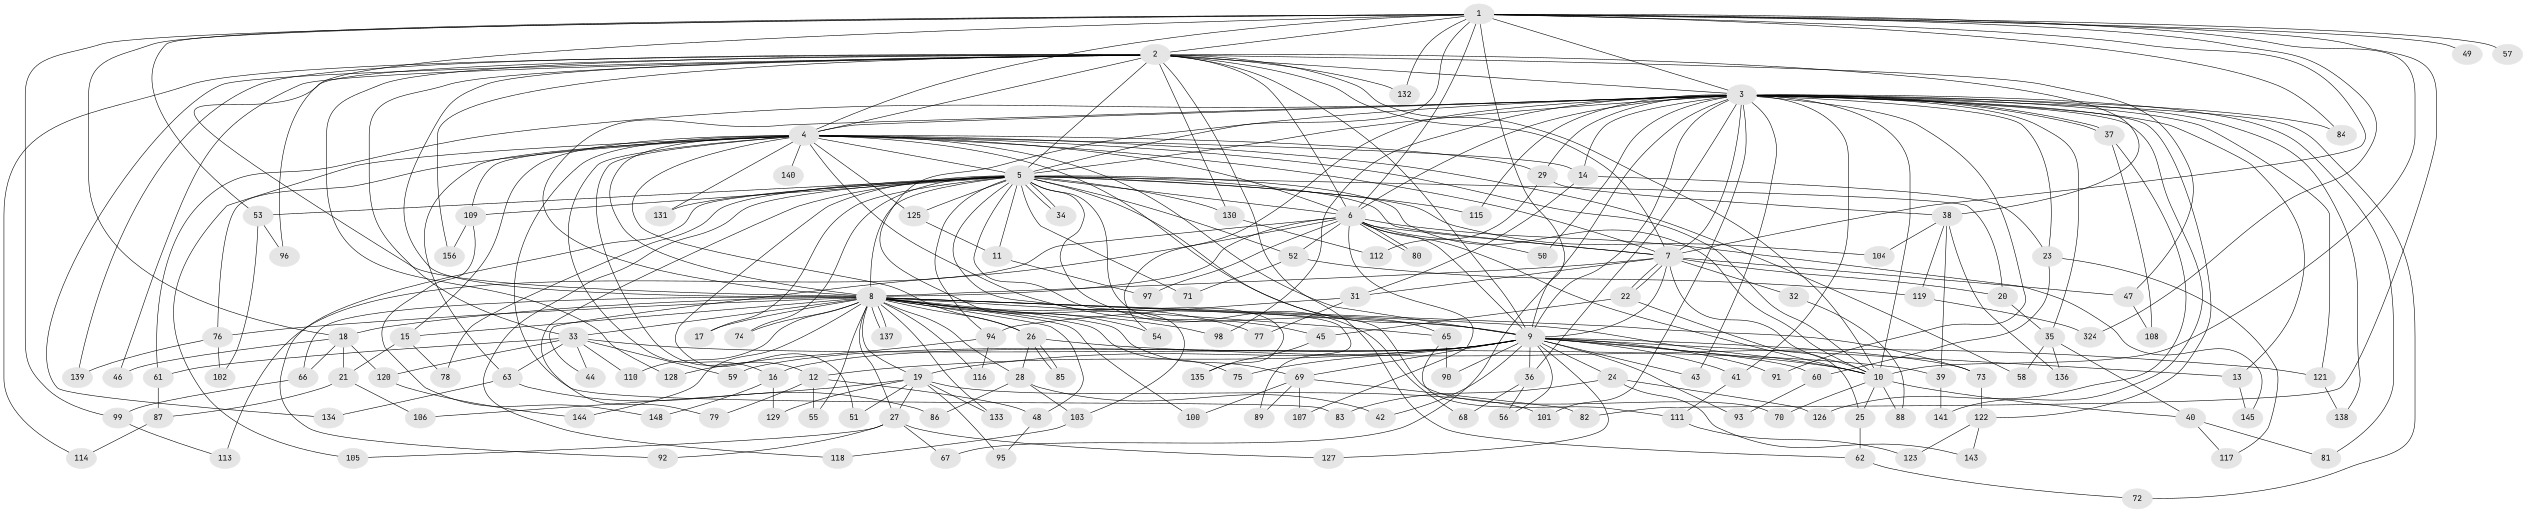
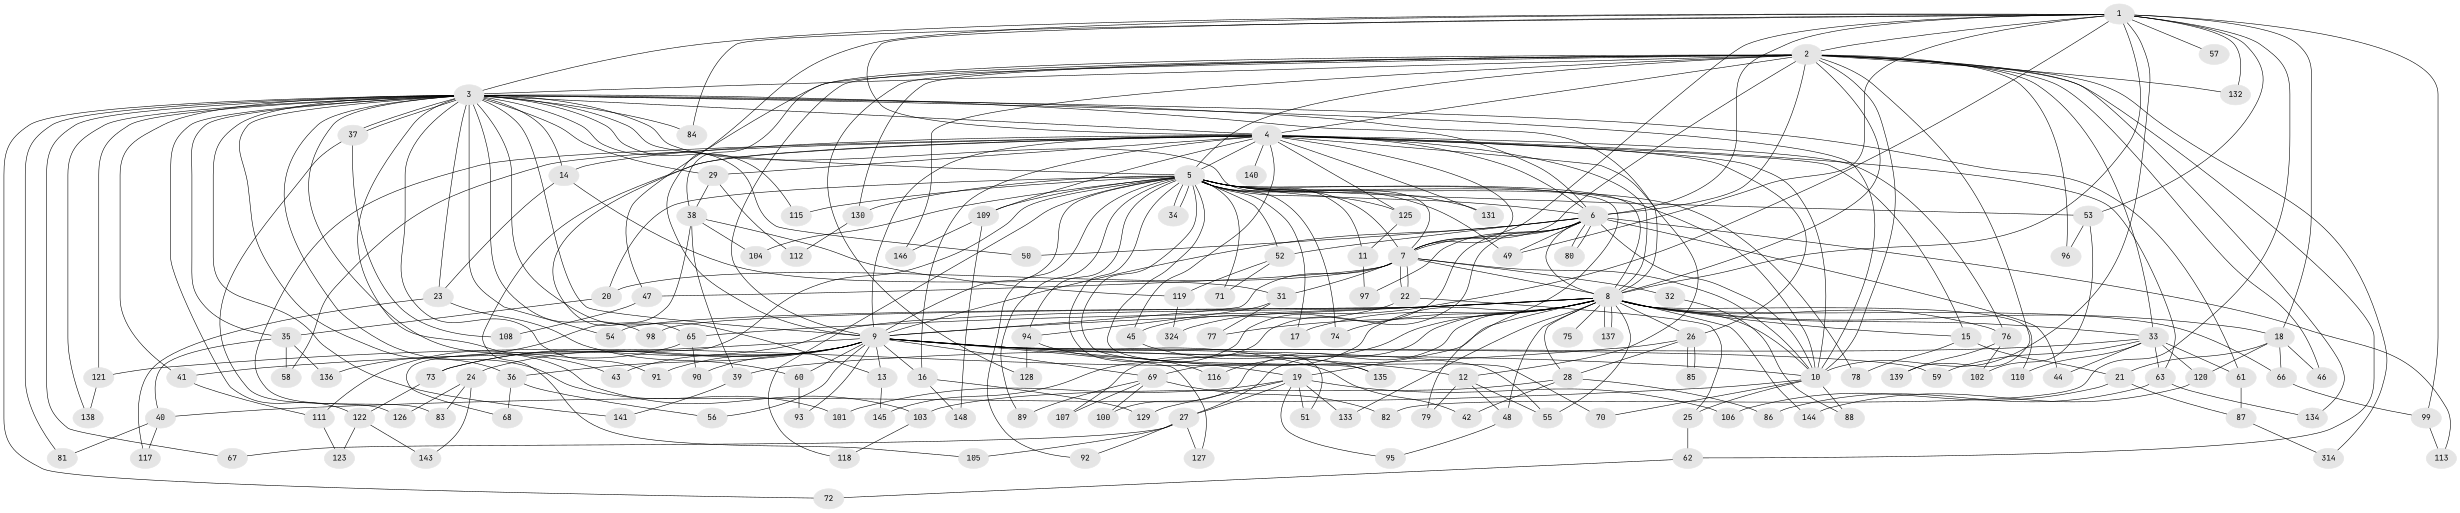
(1301, 122) -> (1432, 208)
none -> (1550, 236)
(449, 256) -> (901, 256)
(1330, 360) -> (1222, 351)
(81, 458) -> (2329, 458)
